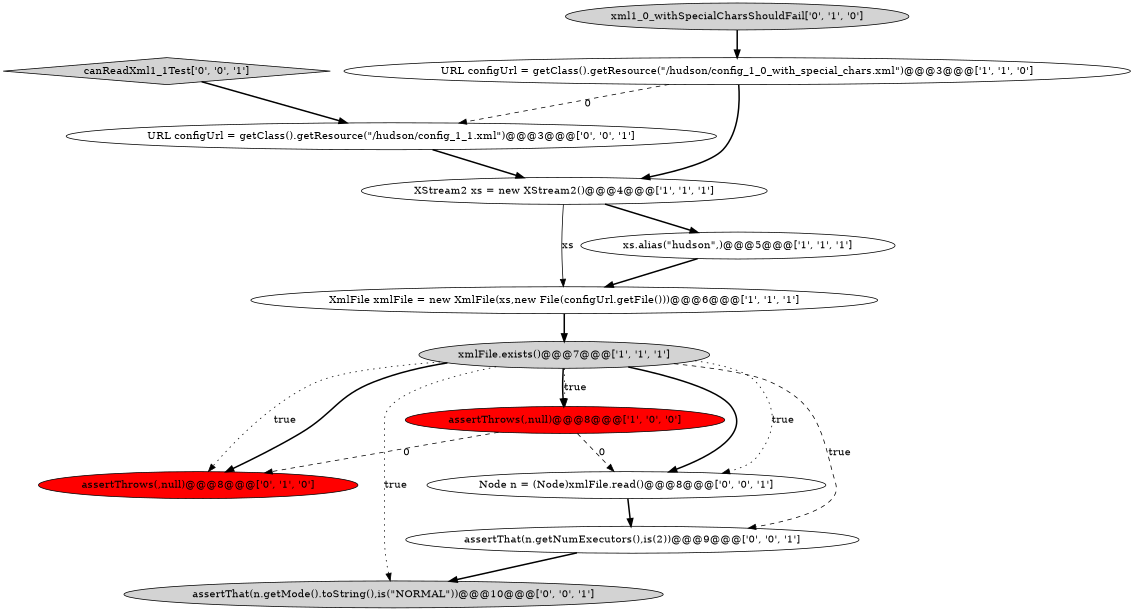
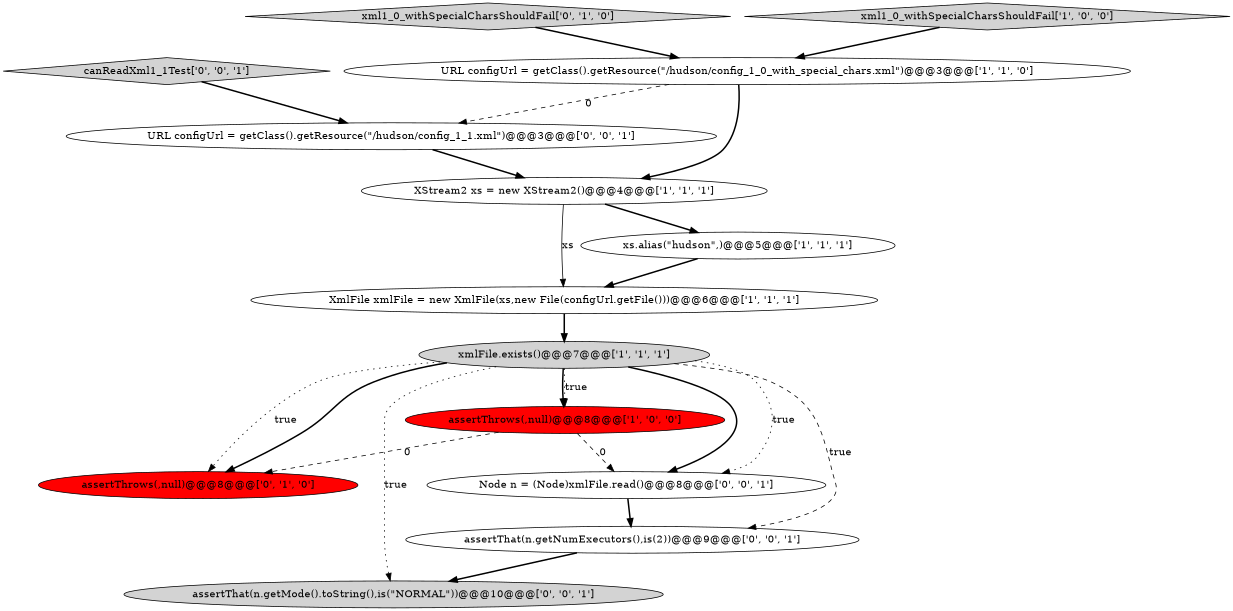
(737, 16) -> (488, 16)
none -> (987, 16)
